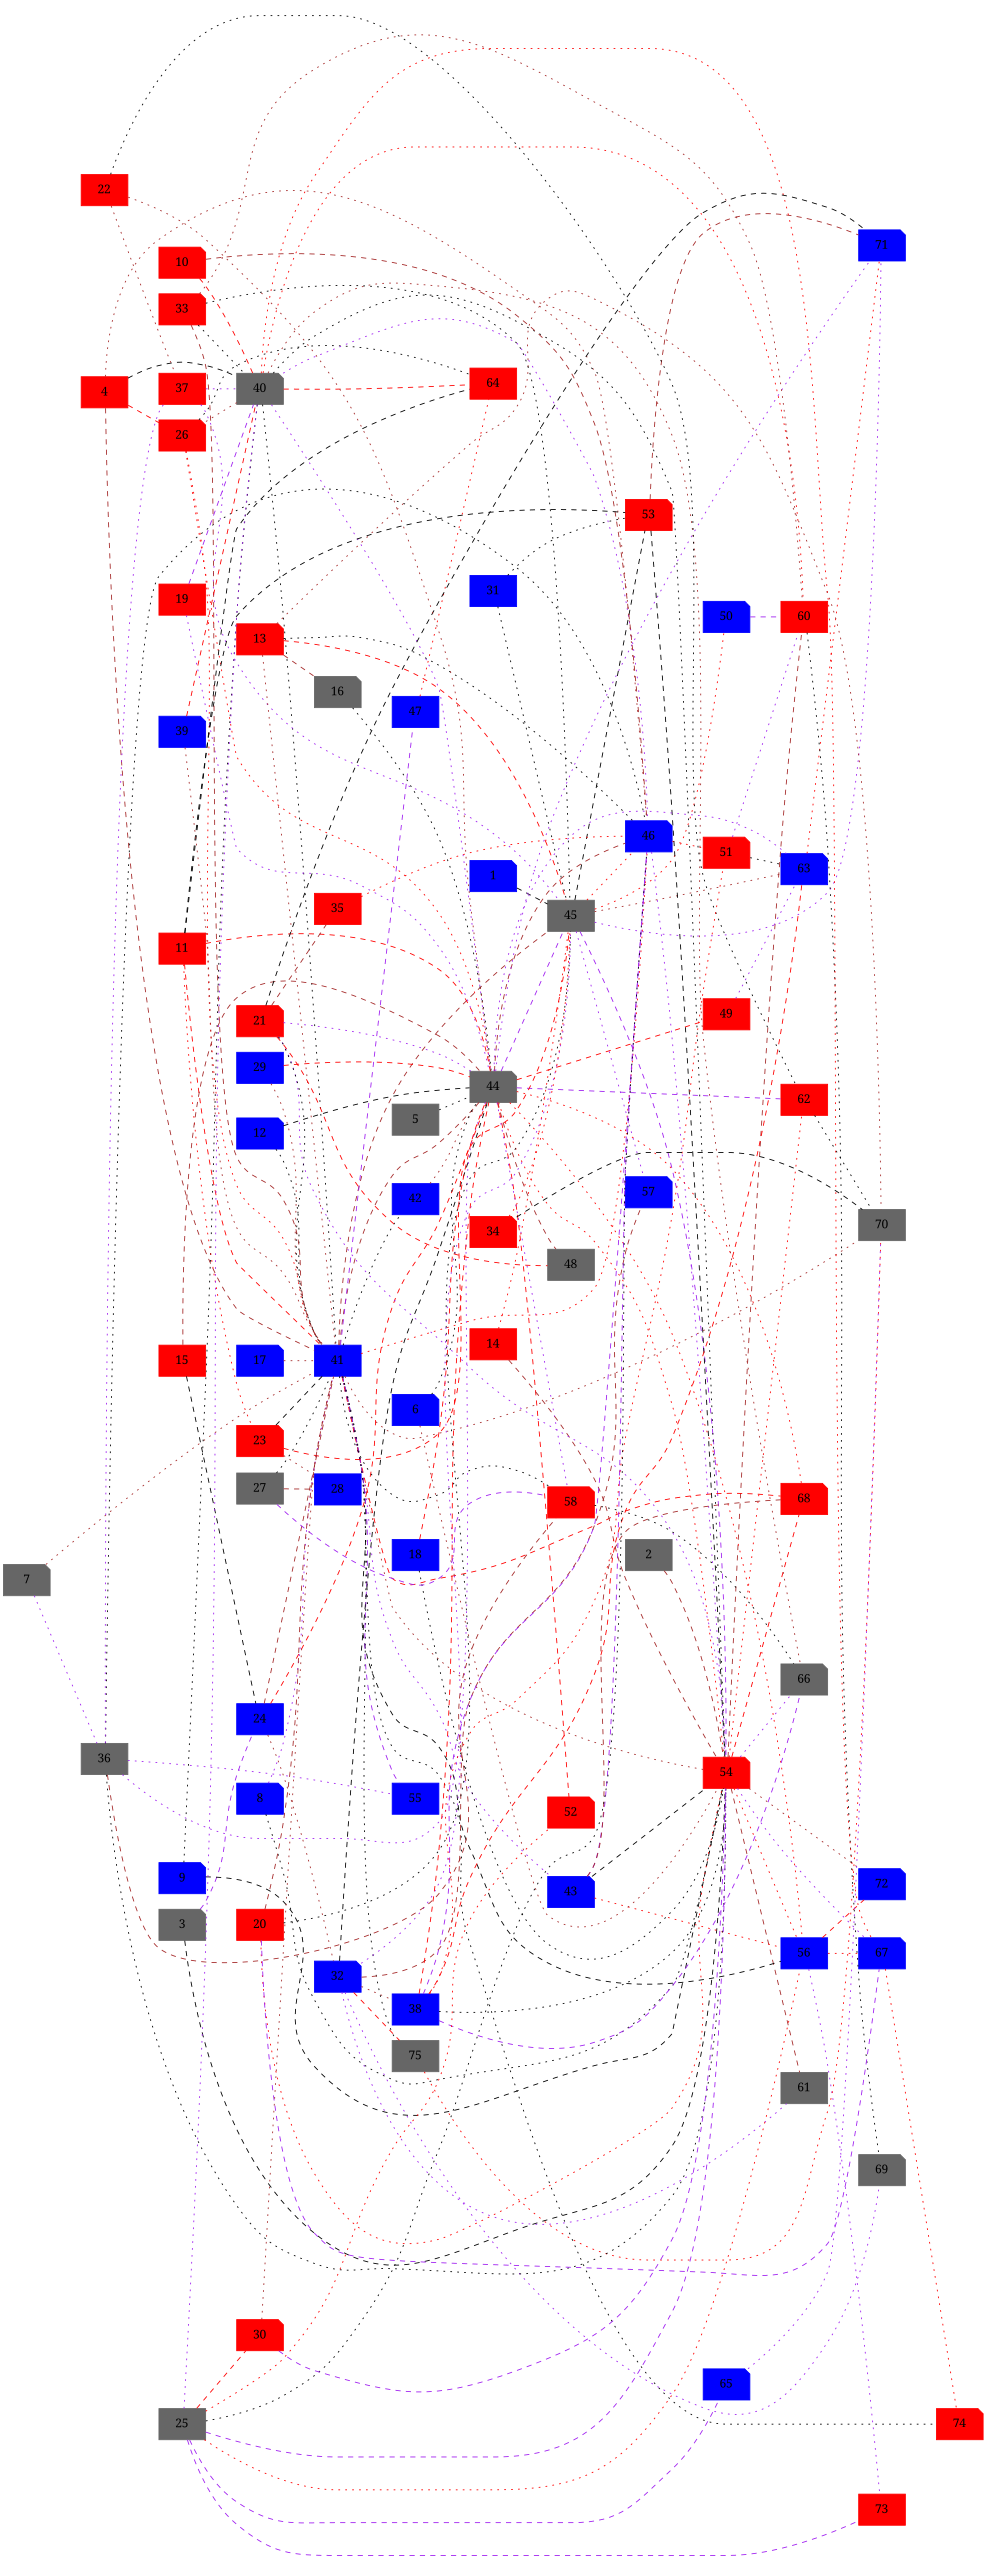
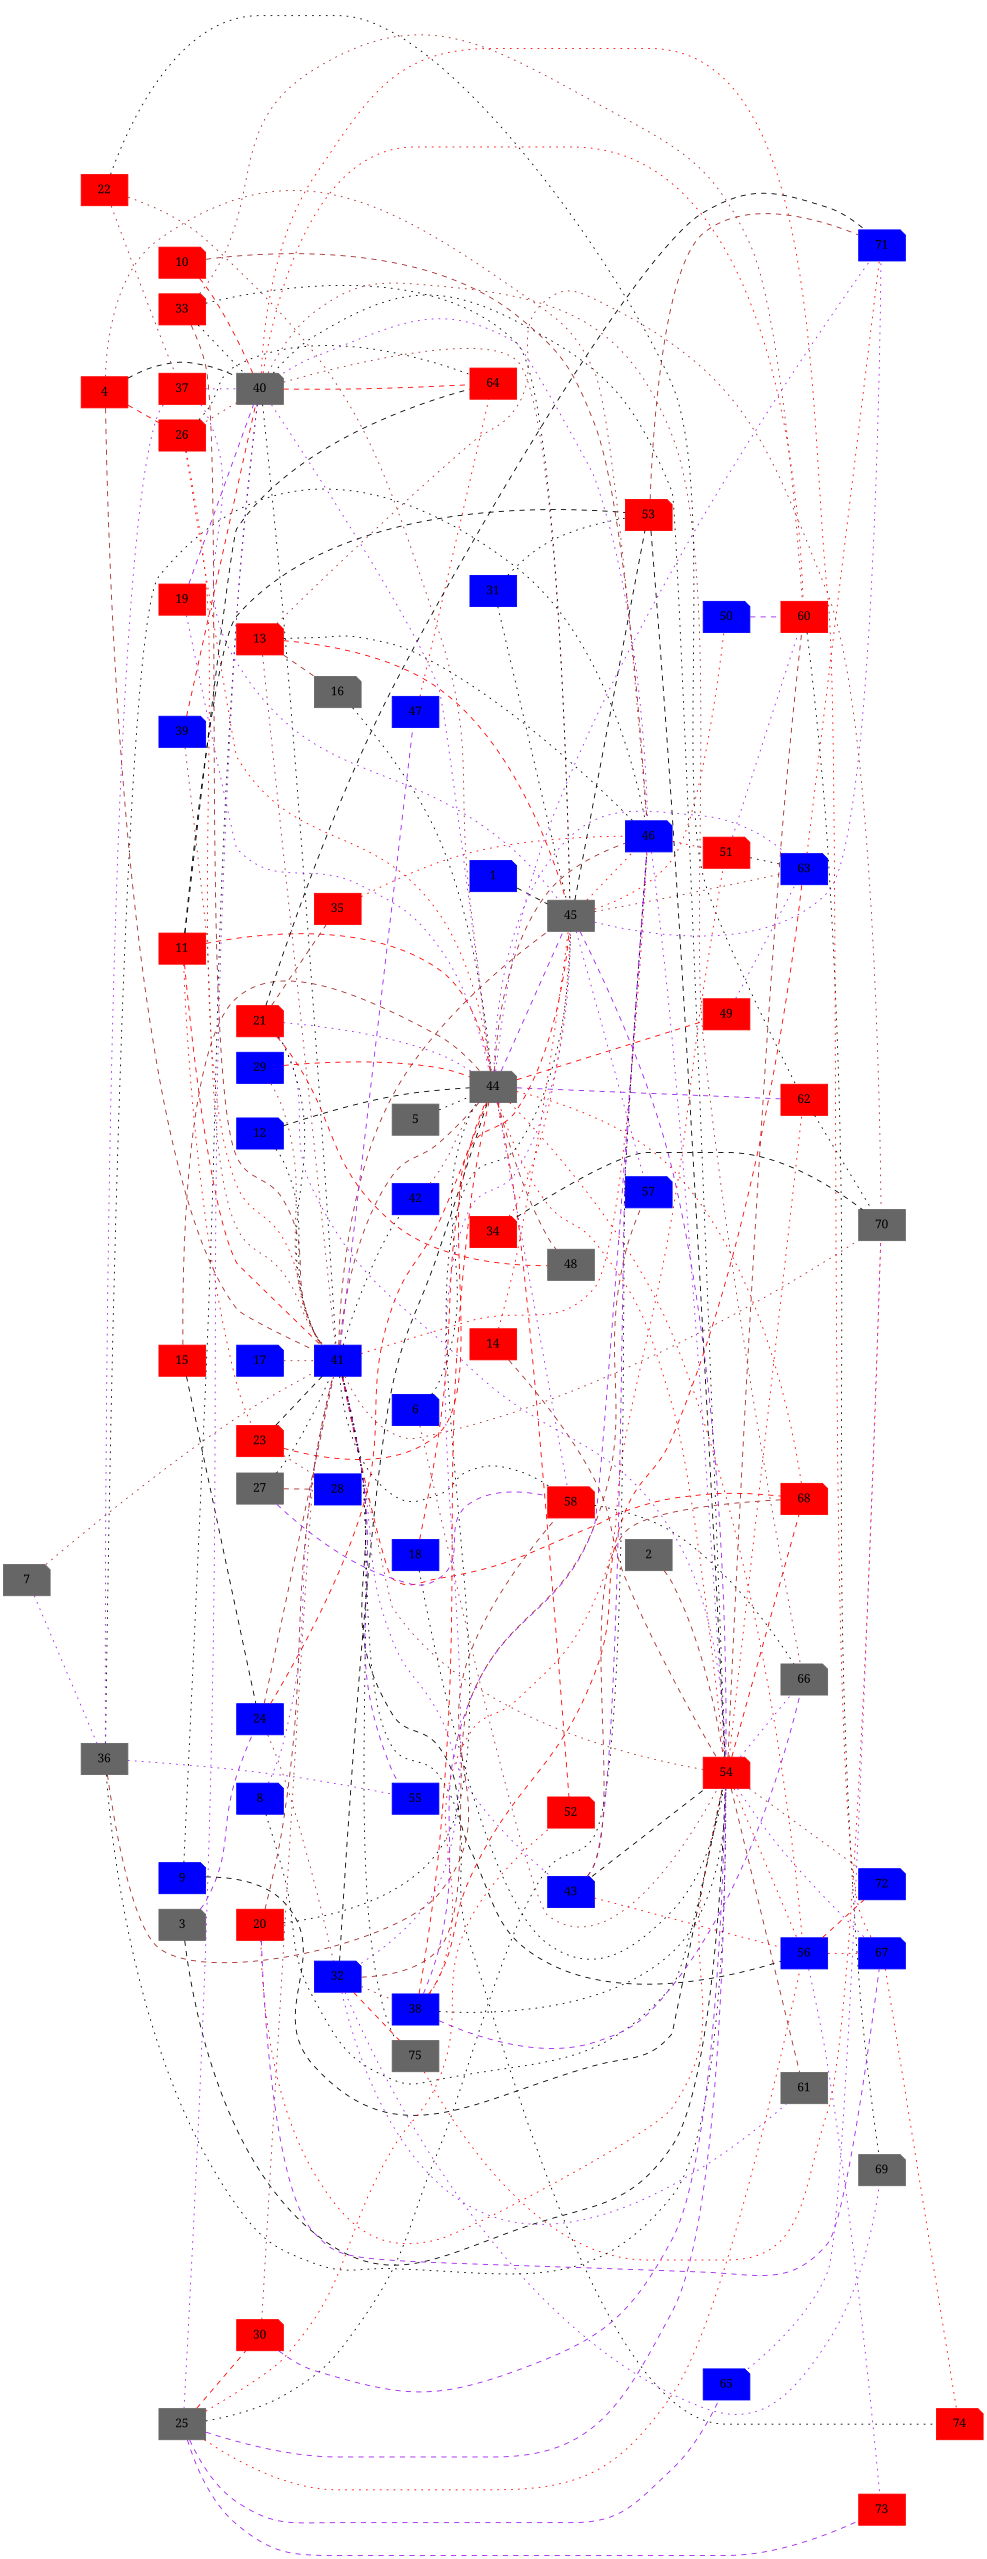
none -> (513, 359)
(467, 1553) -> none
